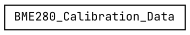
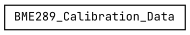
(95, 17) -> (95, 17)
